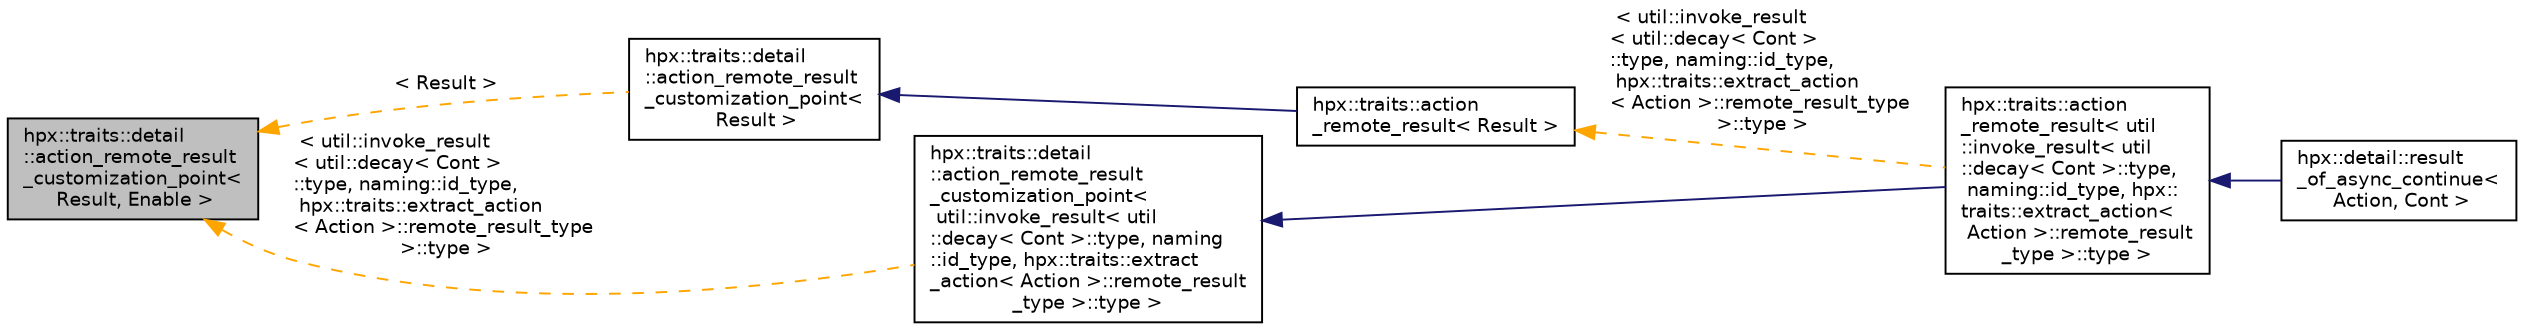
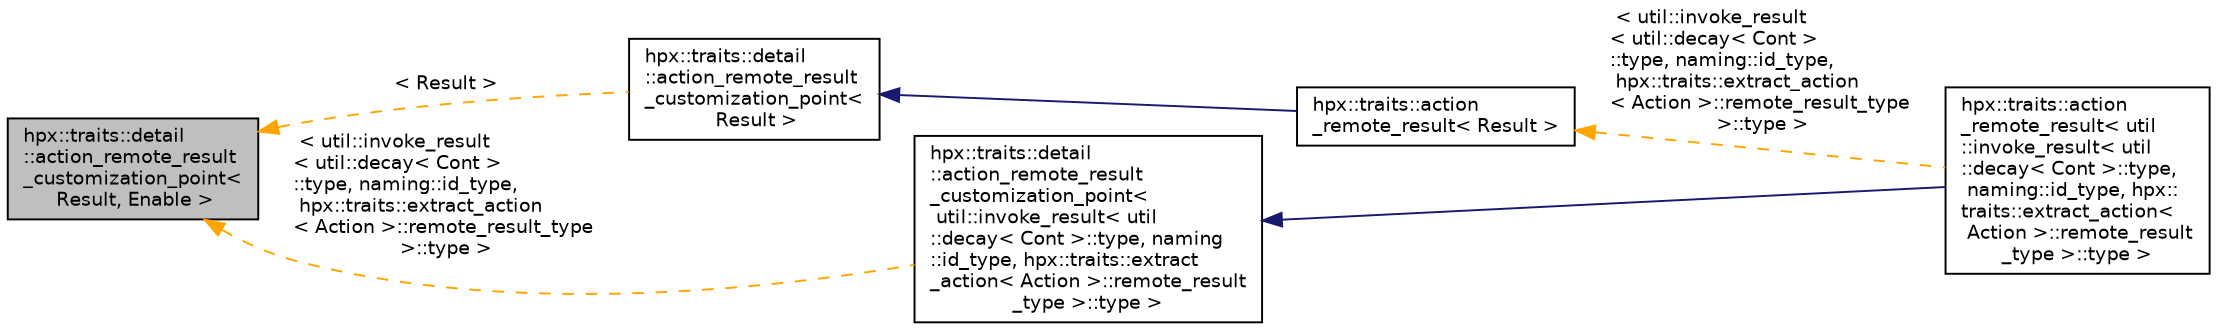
(2399, 181) -> none
